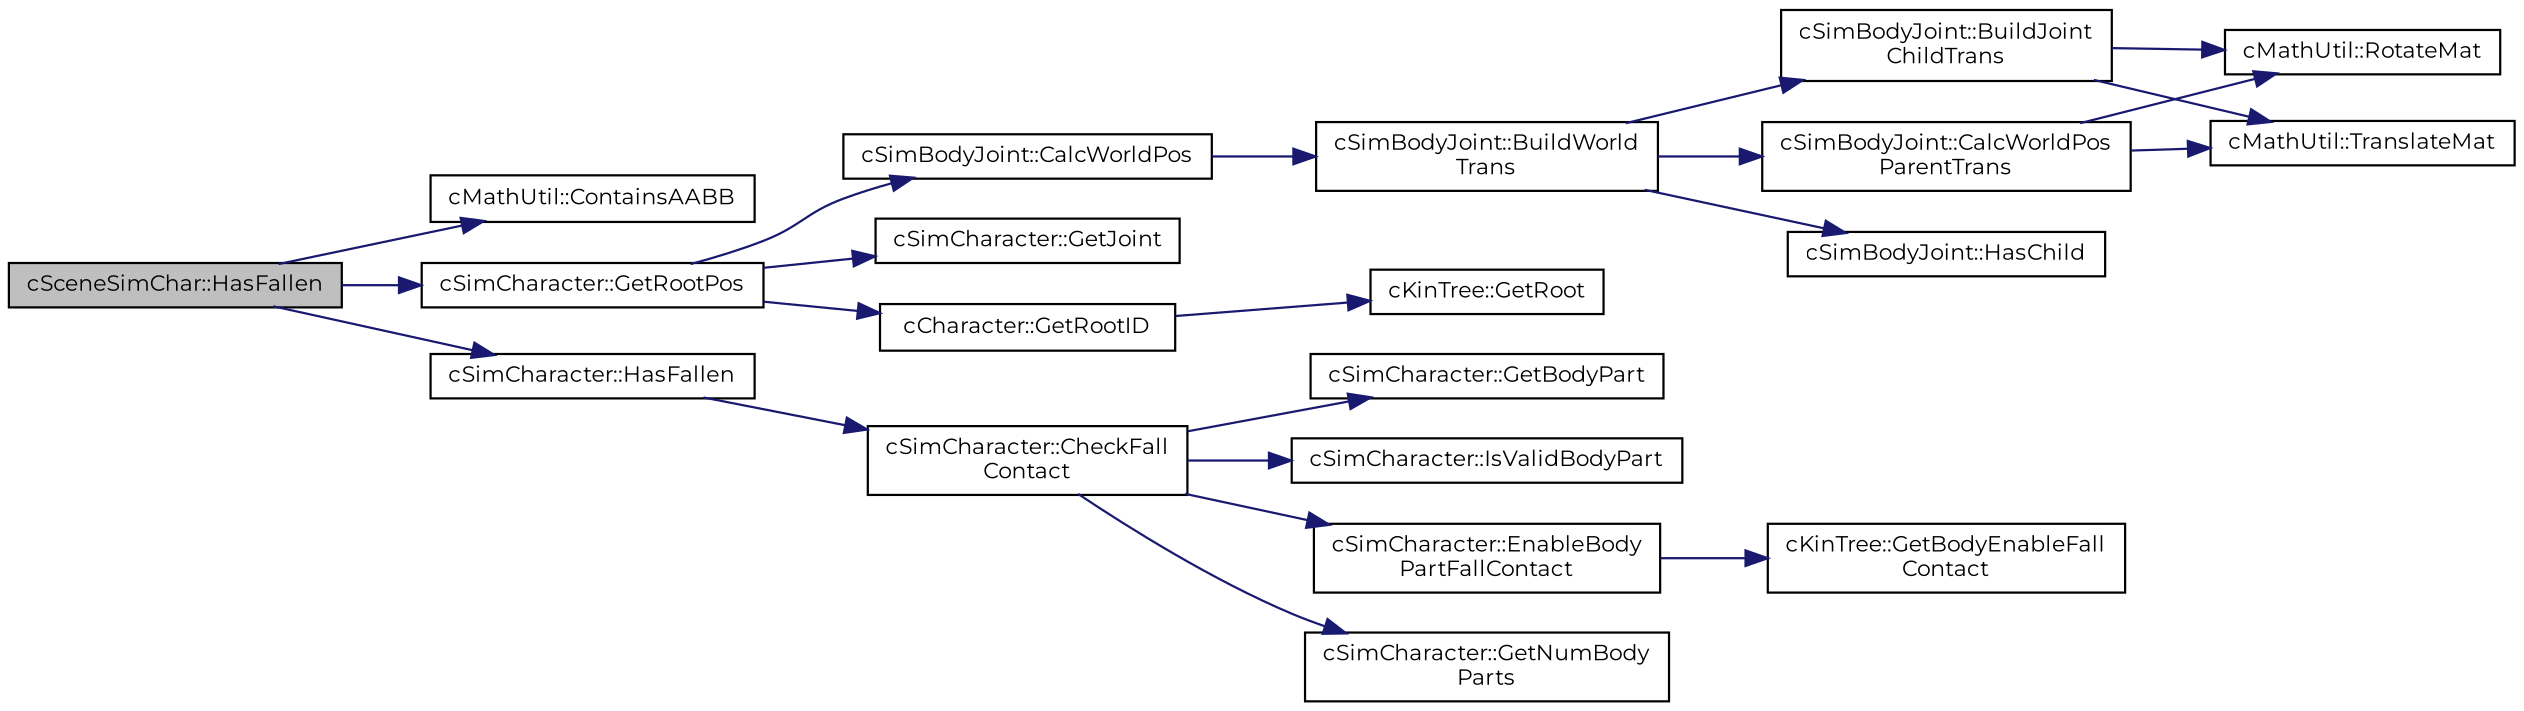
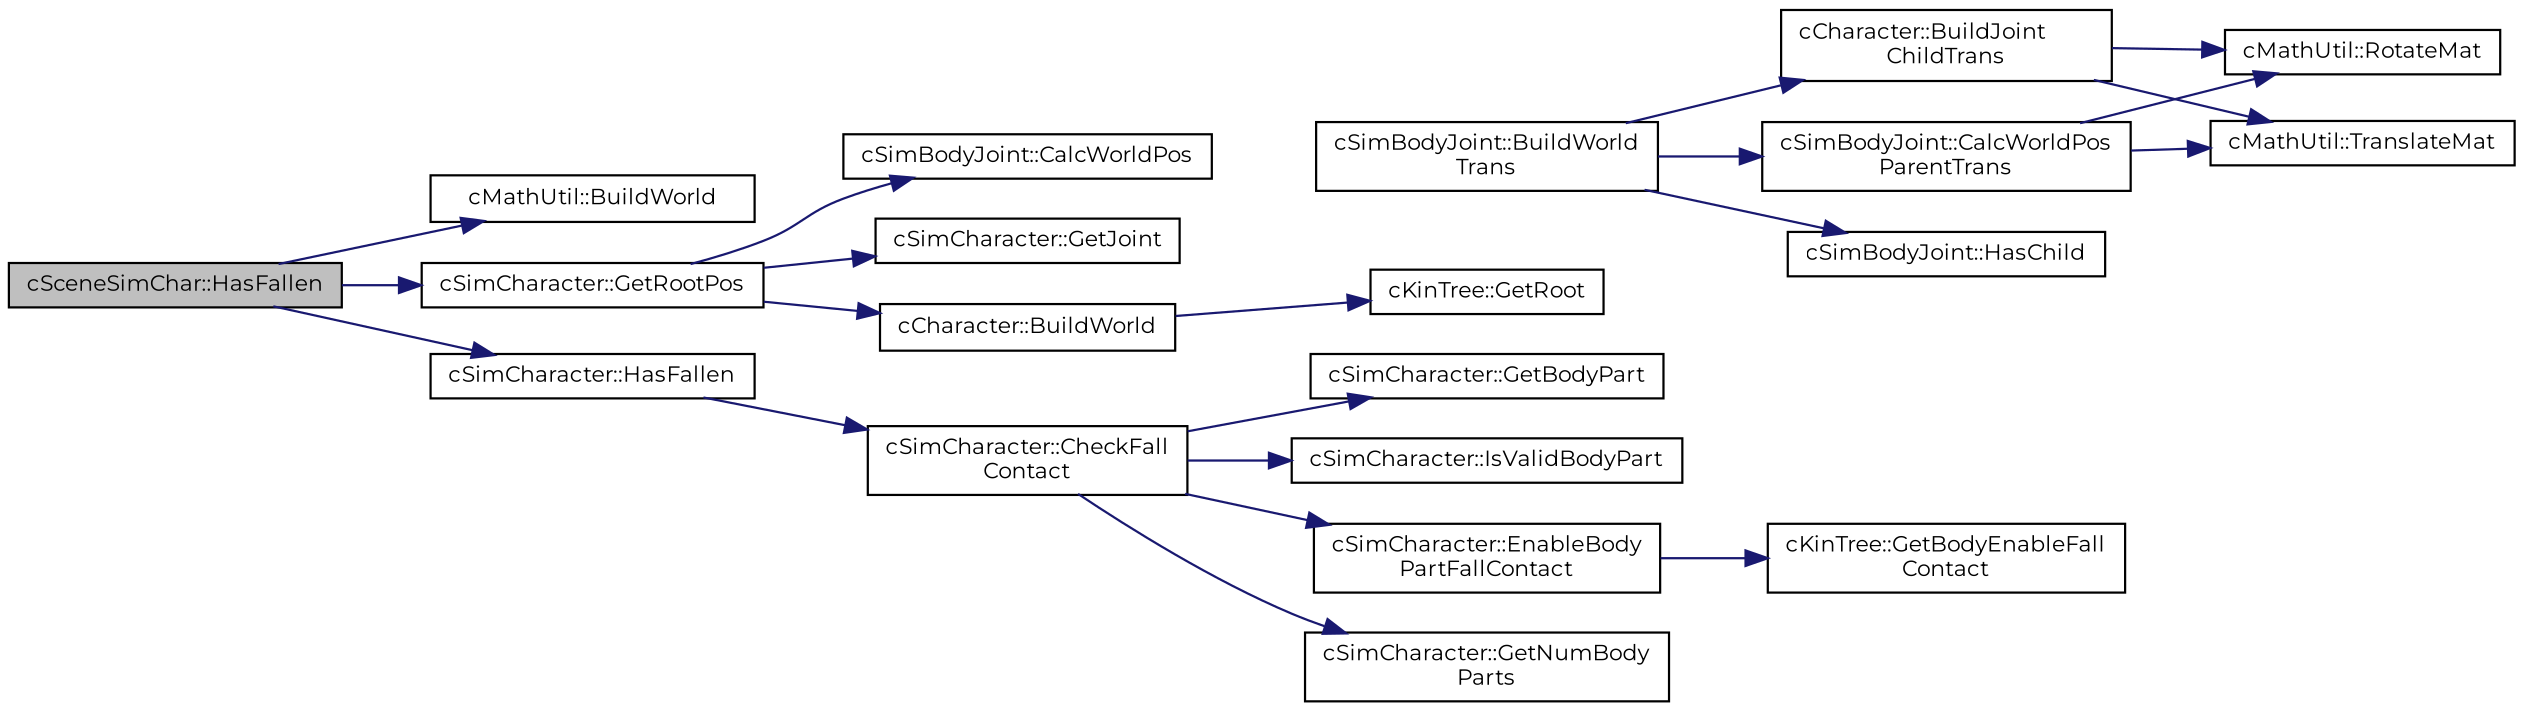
(1946, 45) -> (1946, 45)
(1253, 156) -> none
(593, 199) -> (593, 199)
(1028, 327) -> (1028, 327)
